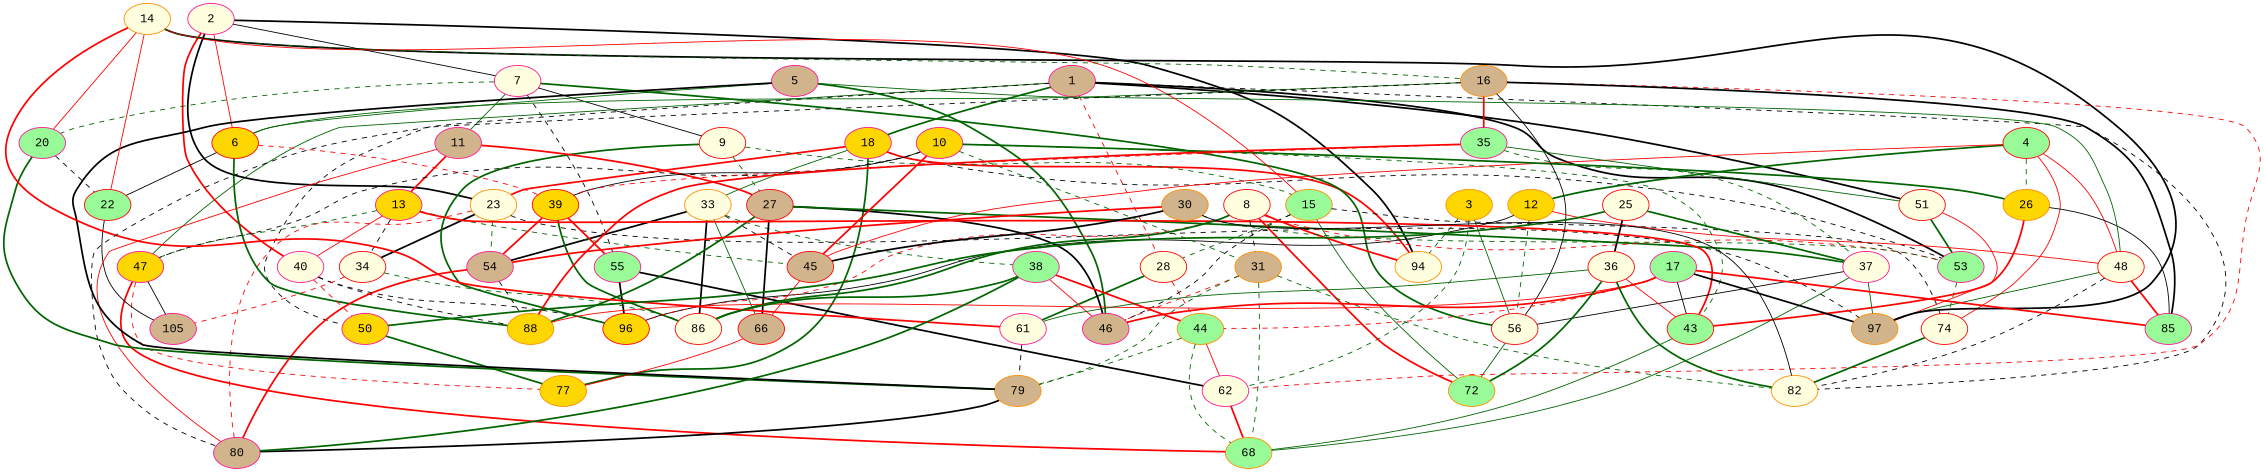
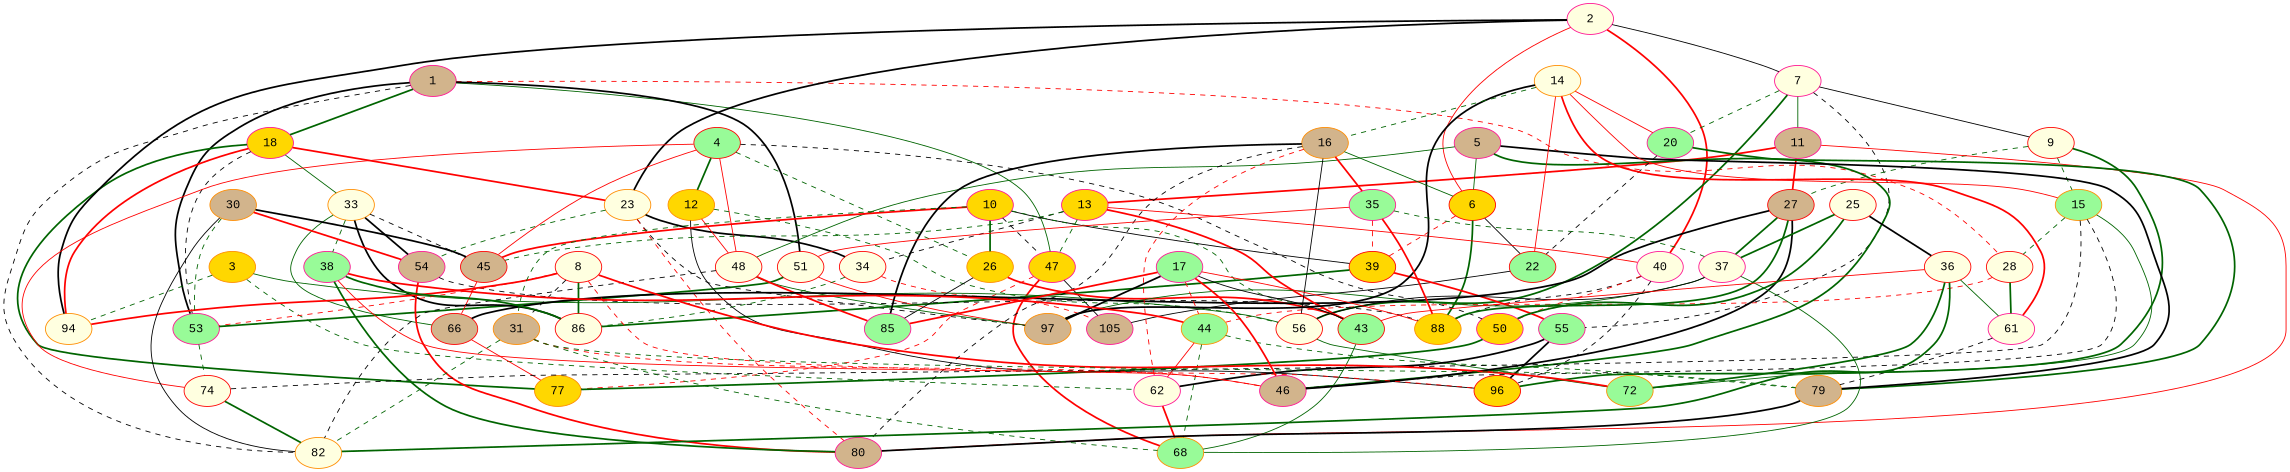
(388, 143) -> (1121, 191)
(1801, 187) -> (1056, 228)
(523, 236) -> none
